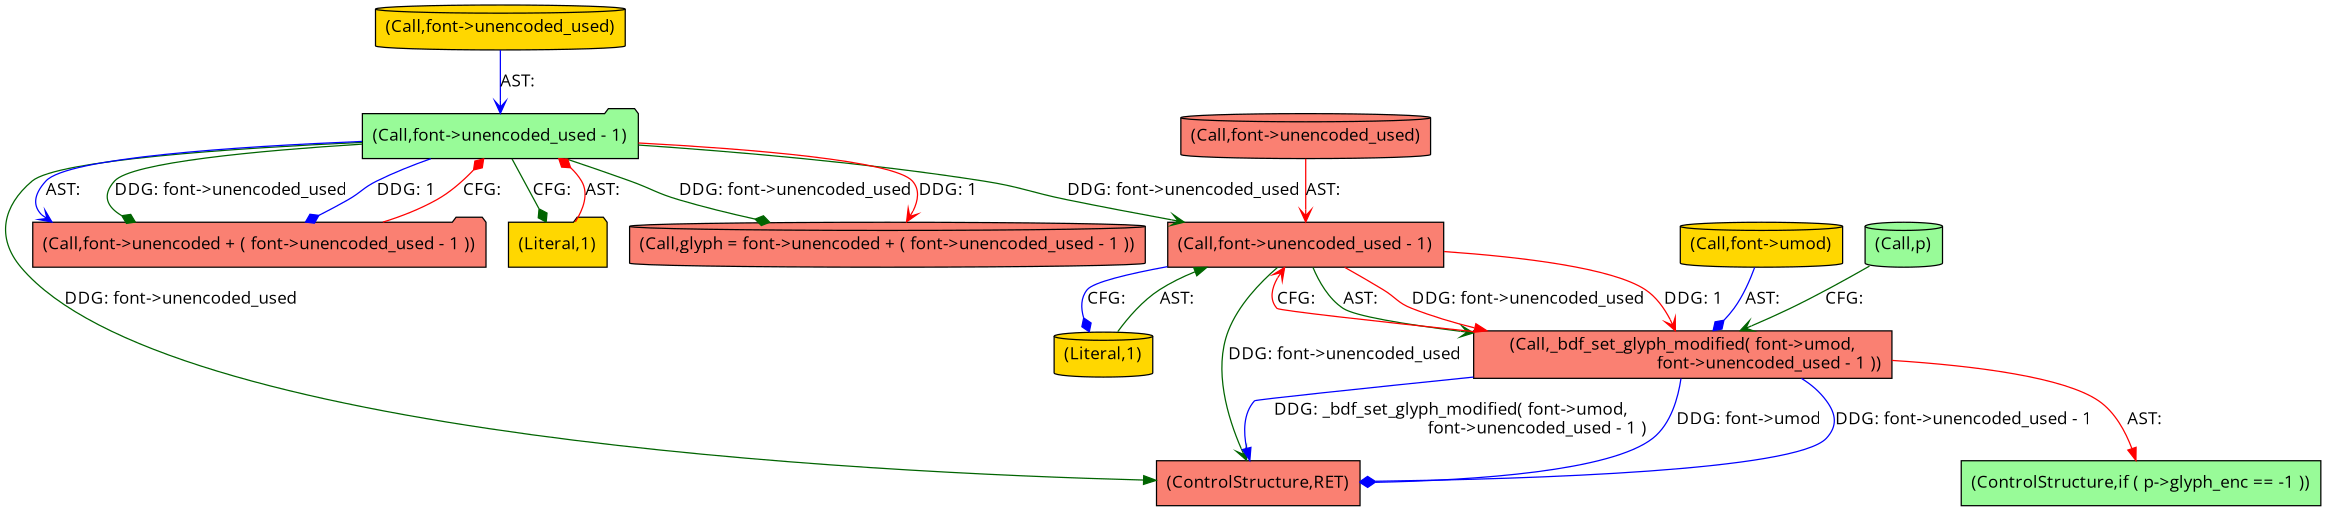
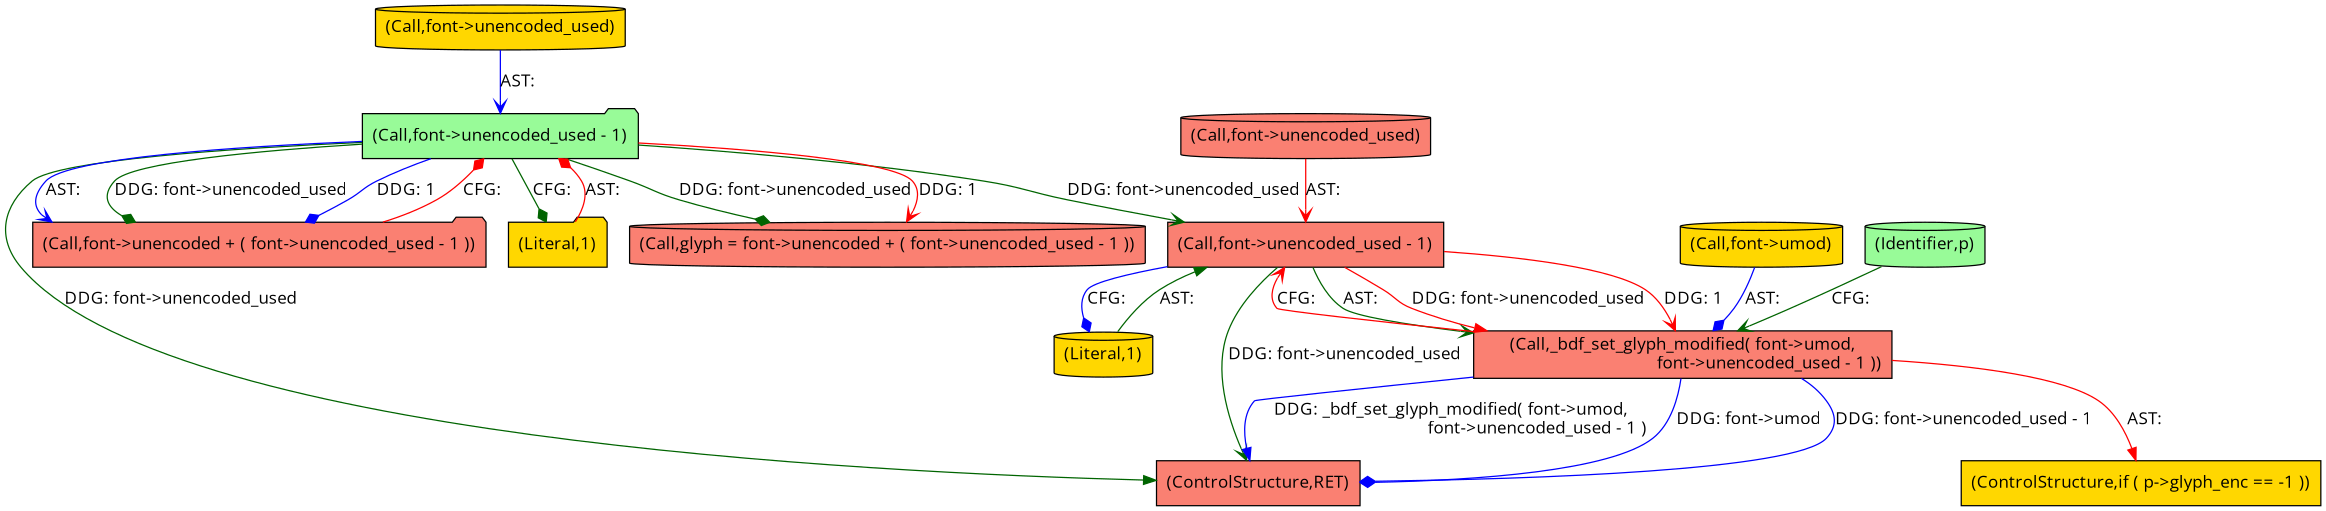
(1904, 245) -> (1925, 245)
(2141, 483) -> (2141, 483)
